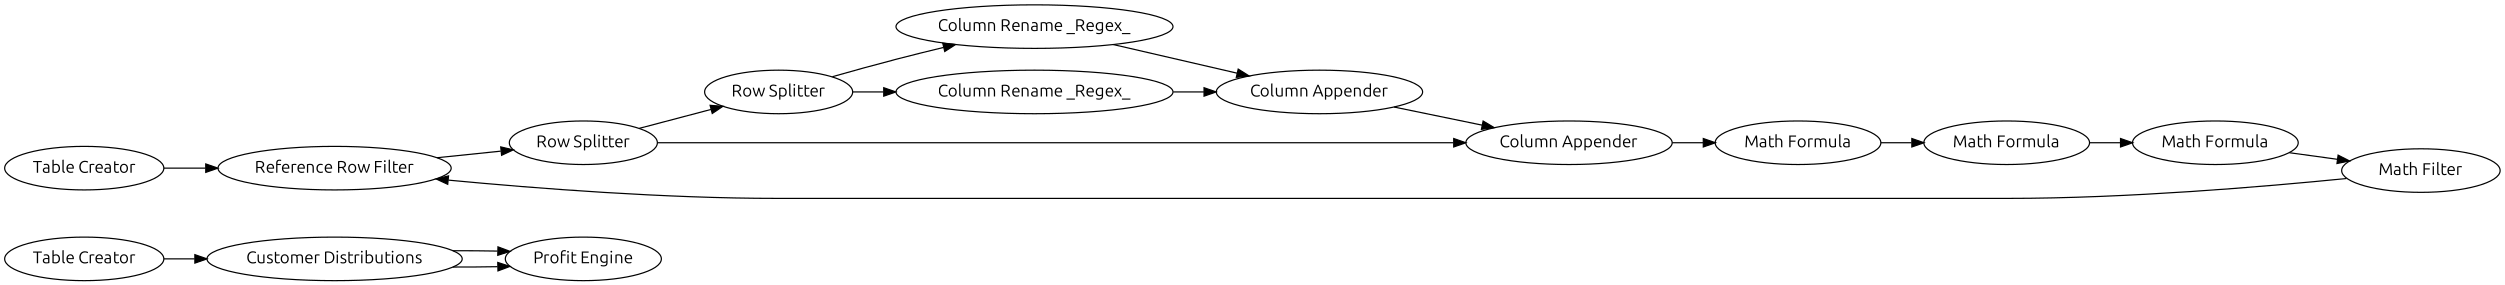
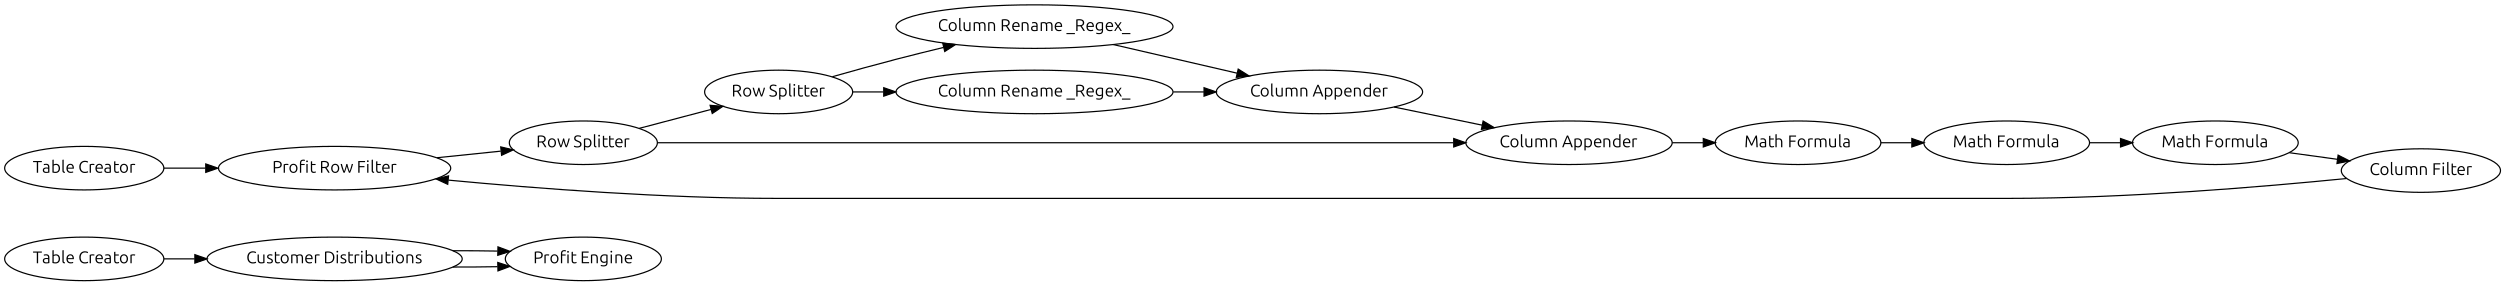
(335, 168) -> (335, 168)
(2421, 171) -> (2421, 171)
